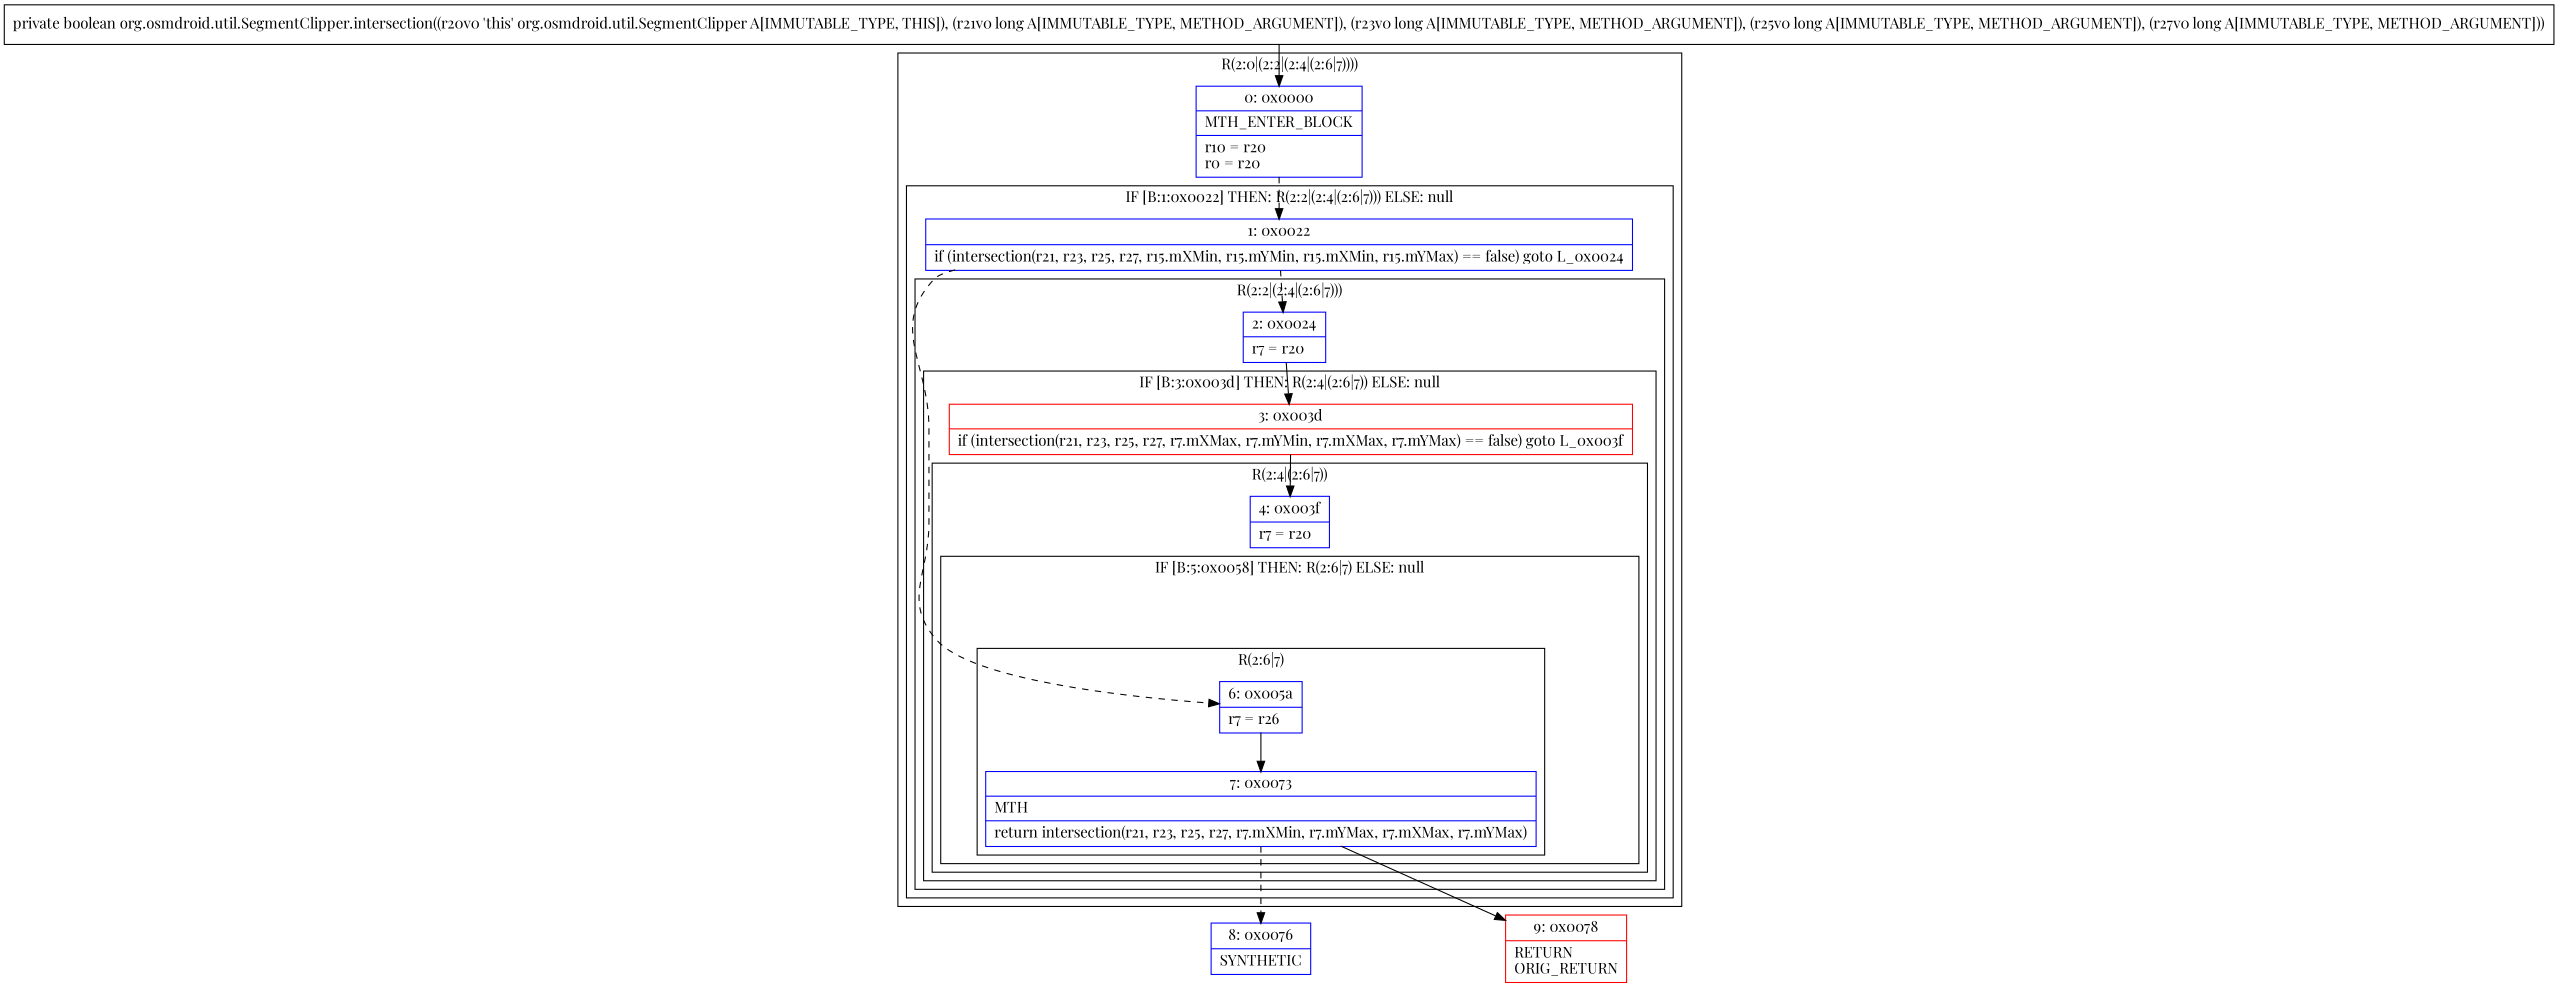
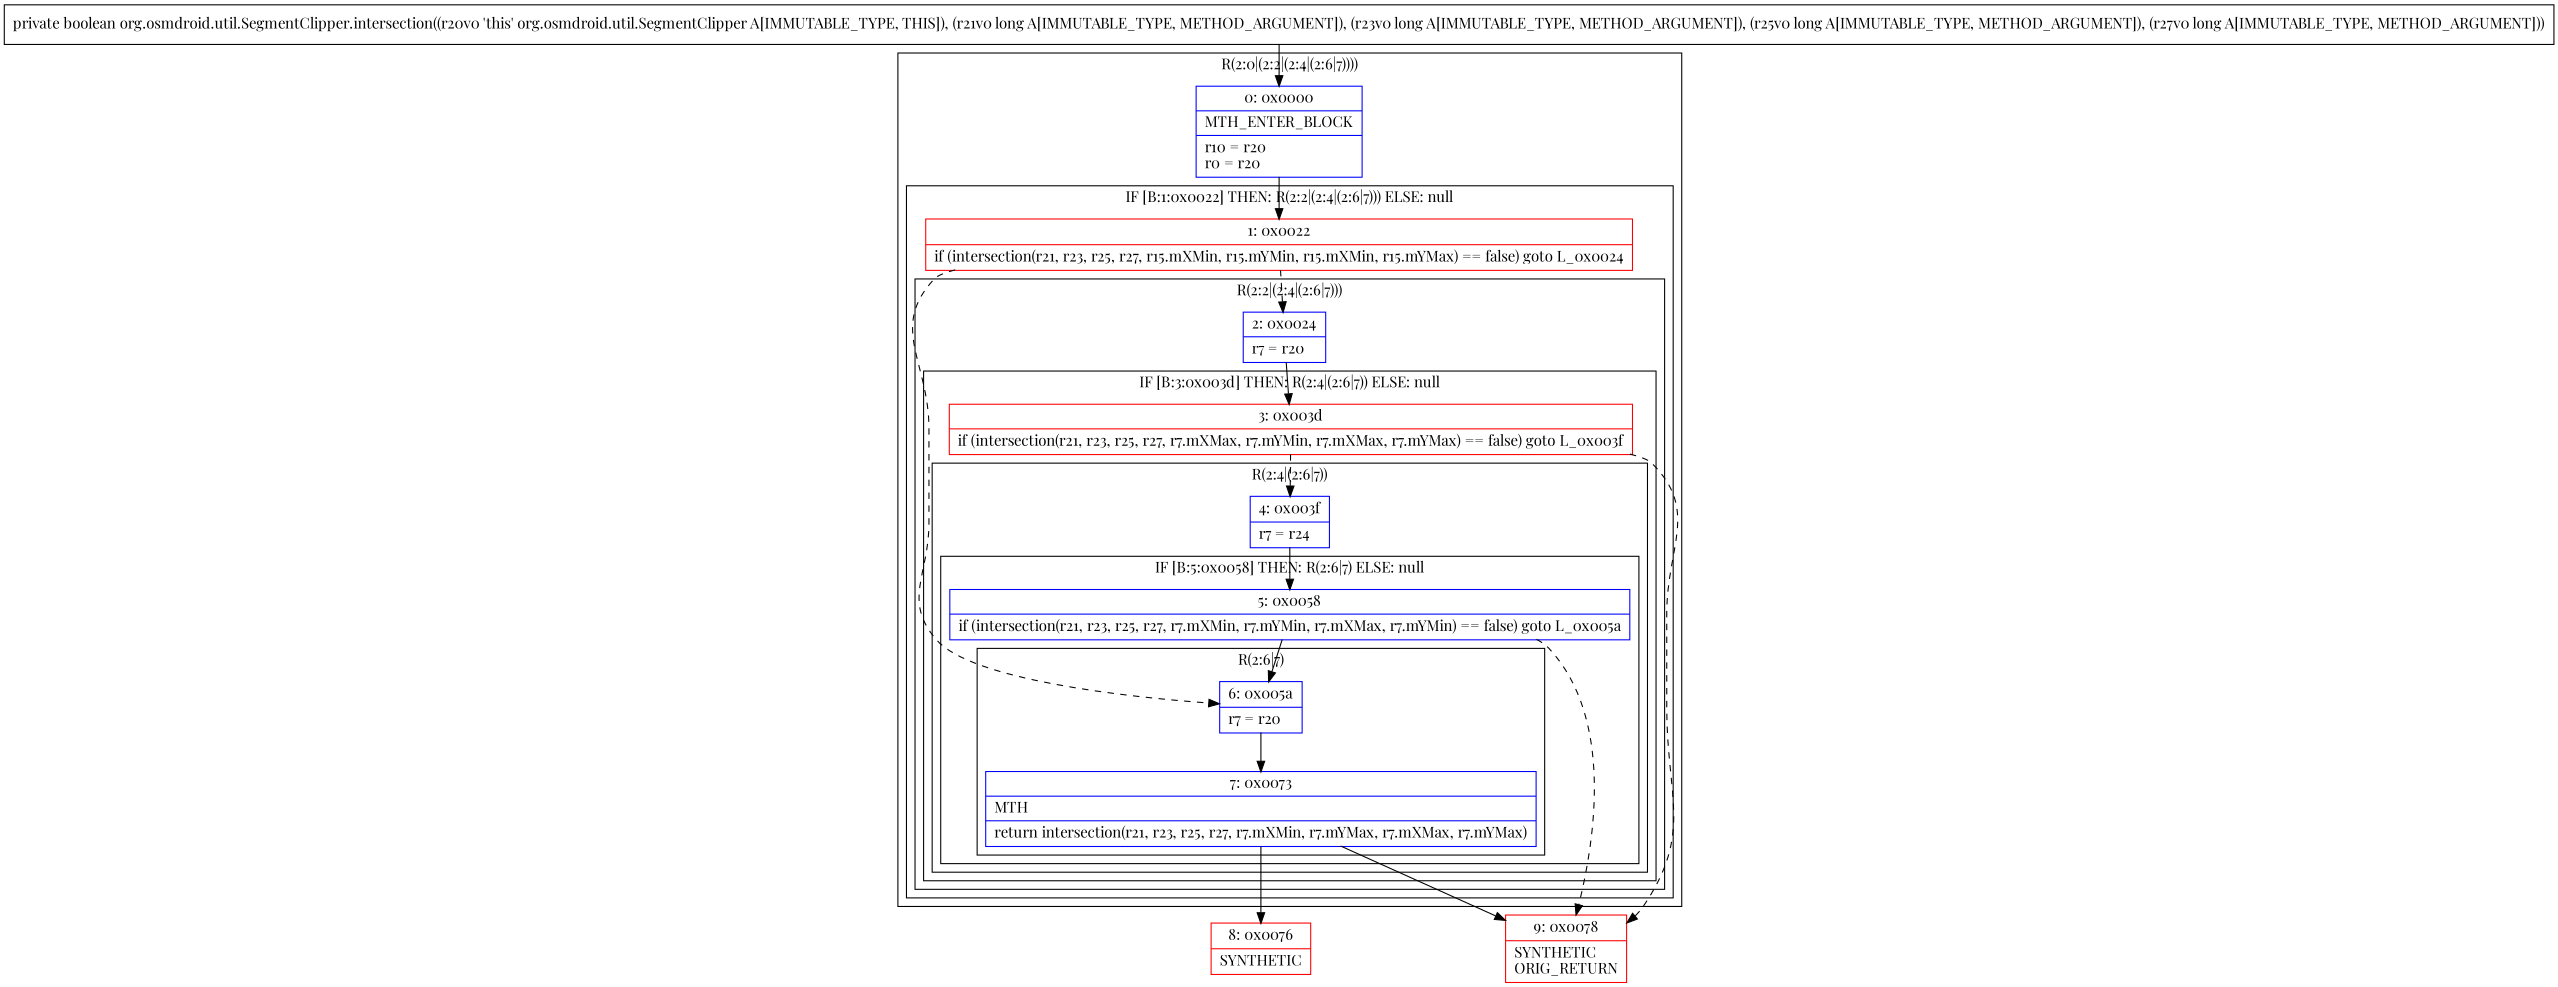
(1279, 193) -> (1279, 193)
(1279, 245) -> (1279, 245)
(1290, 470) -> (1290, 470)
(1285, 534) -> (1284, 534)
none -> (1290, 615)
none -> (1667, 678)
(1254, 720) -> (1254, 720)
(1261, 879) -> (1261, 879)
(1261, 949) -> (1261, 949)
(1544, 953) -> (1555, 953)
